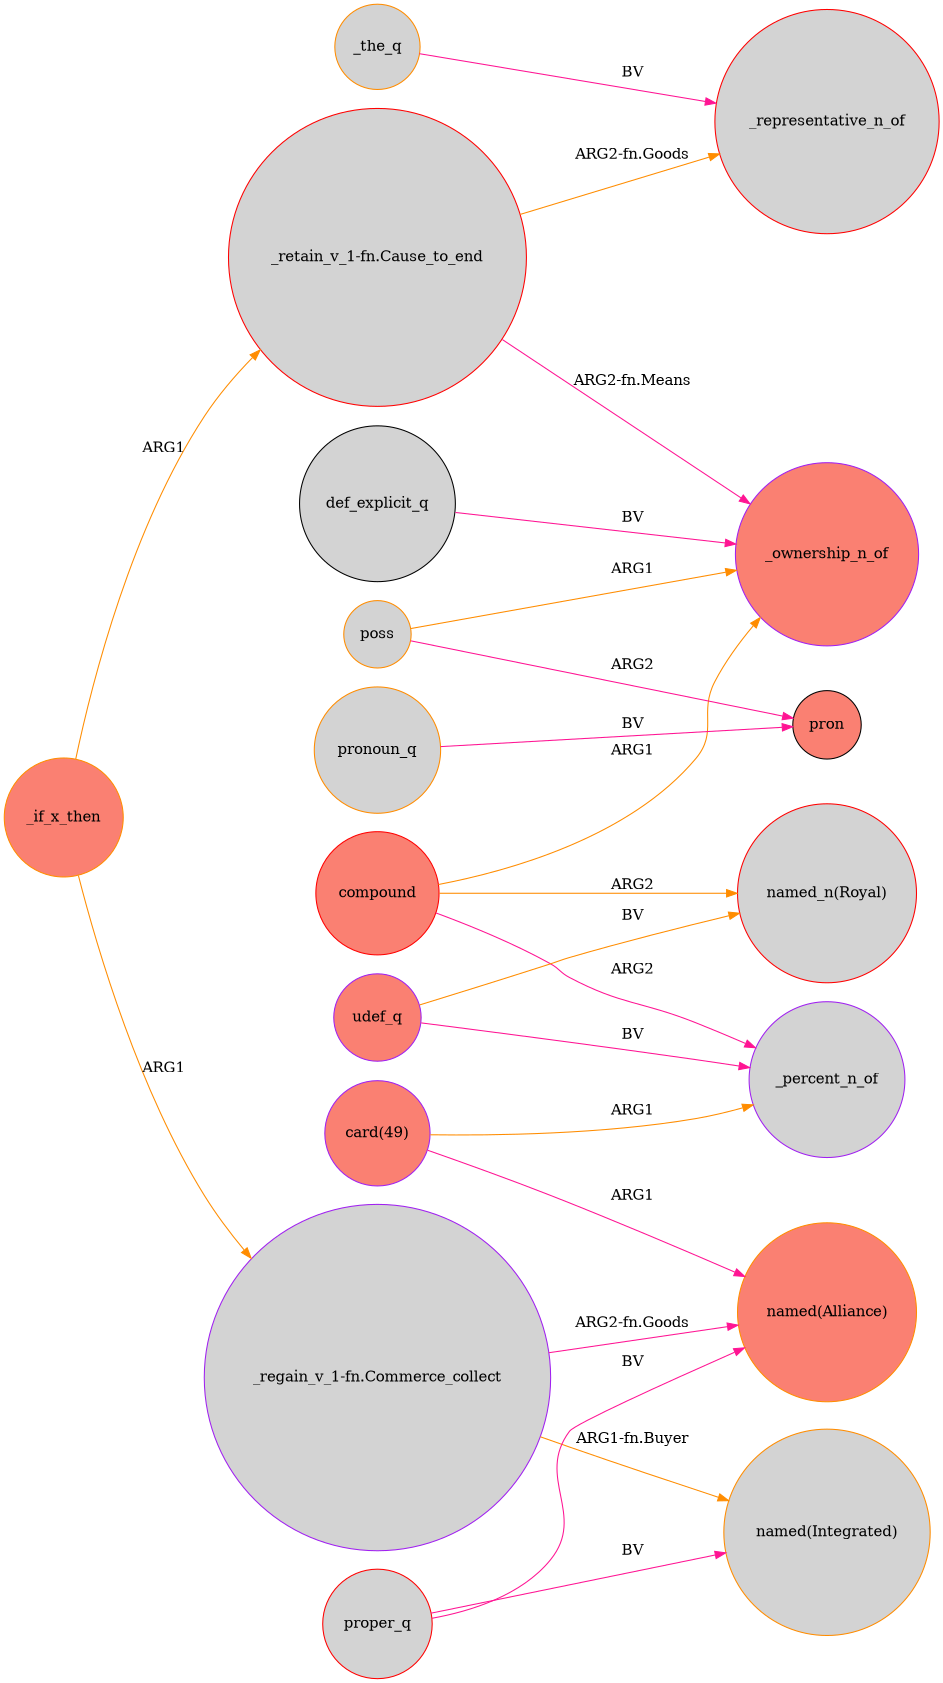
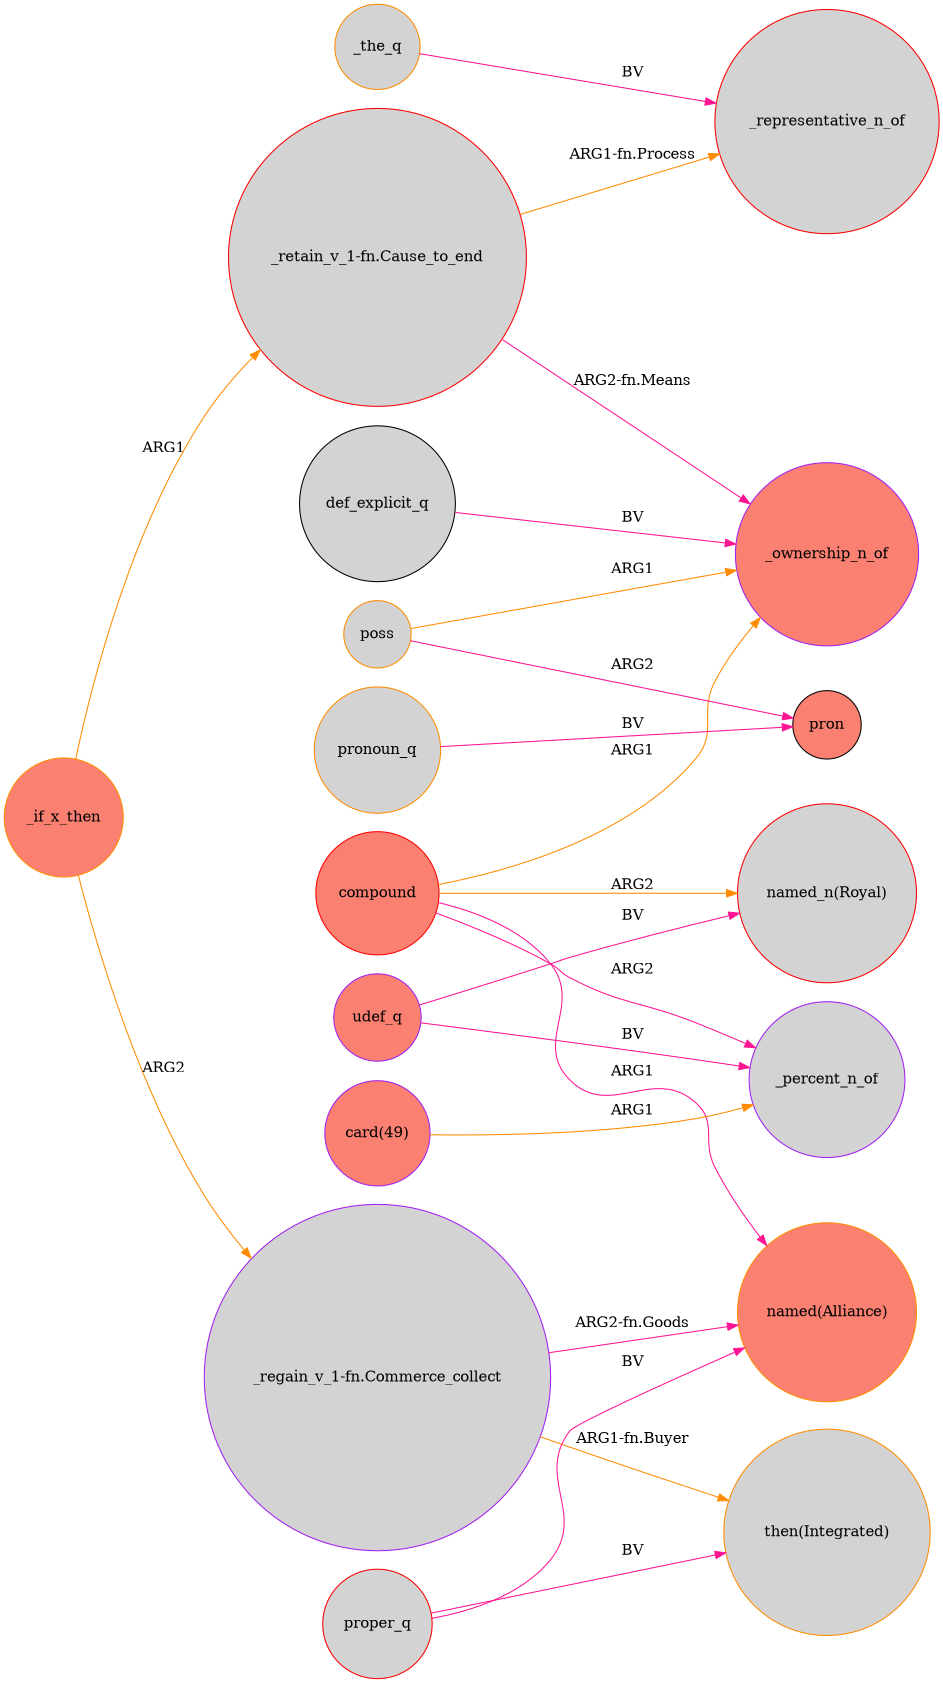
(633, 155) -> (633, 155)
(573, 956) -> (573, 956)
(164, 1069) -> (164, 1069)
(583, 1208) -> (583, 1090)
(827, 1532) -> (827, 1532)
